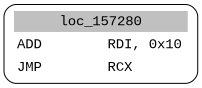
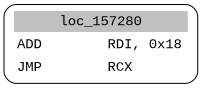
(100, 44) -> (100, 44)
